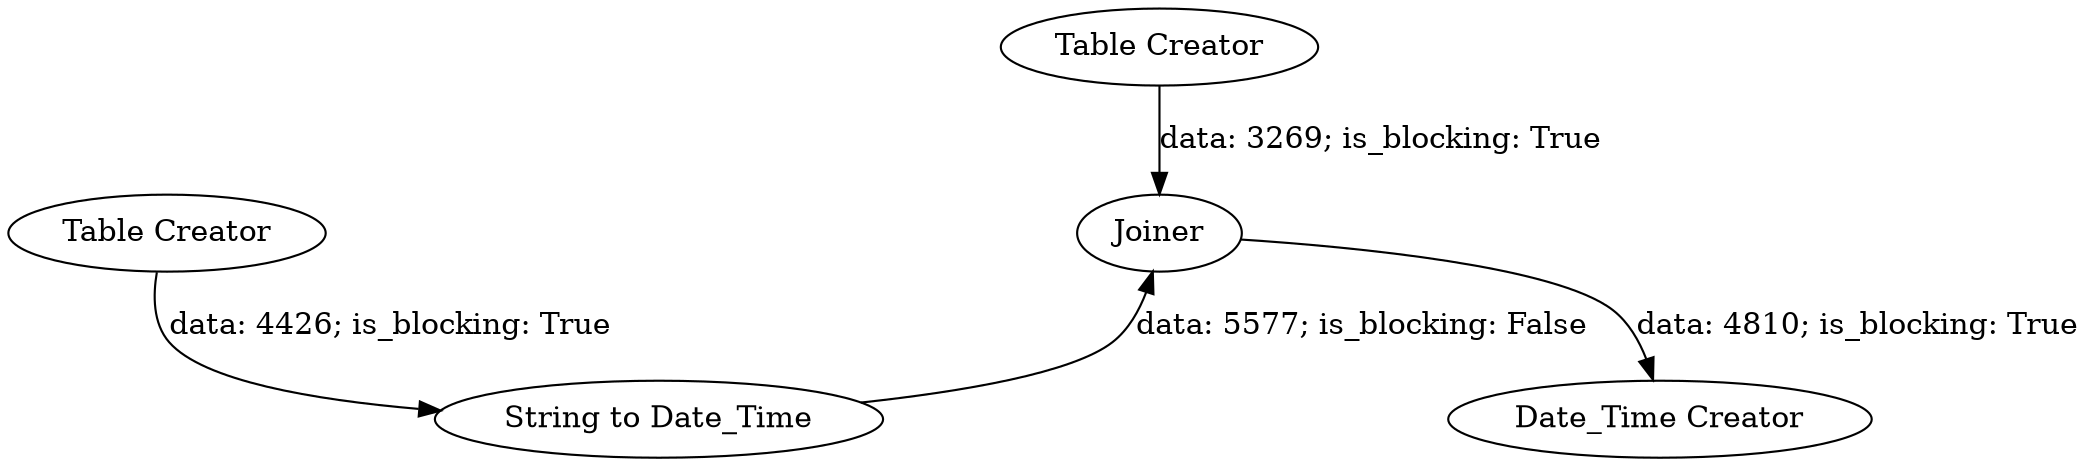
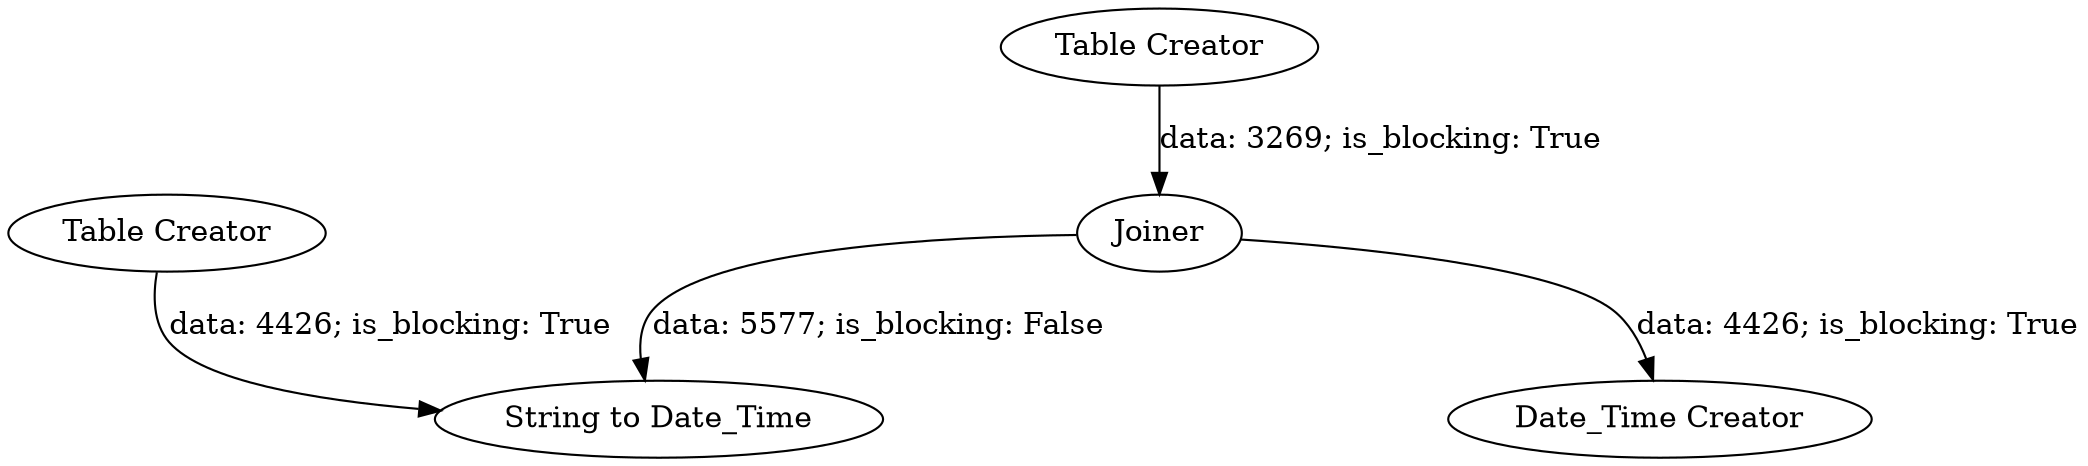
(1858, 326) -> (1858, 326)
(1020, 377) -> (833, 250)
